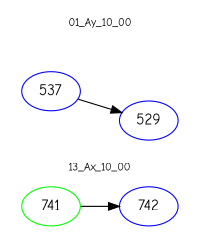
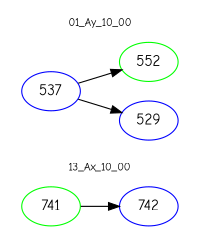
none -> (149, 62)
